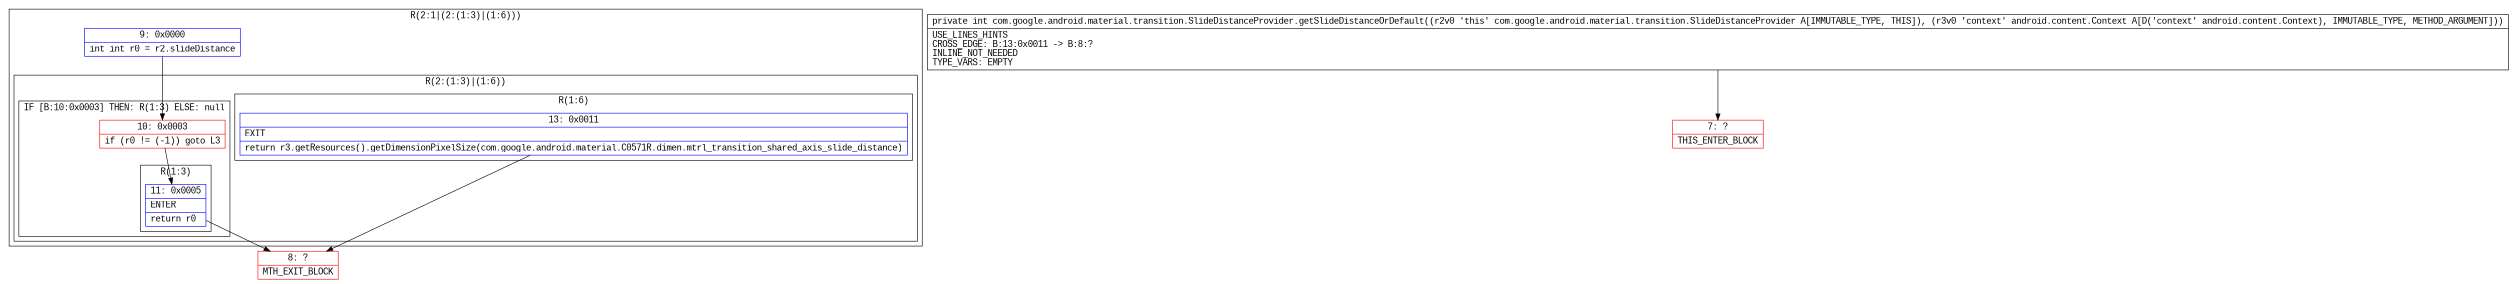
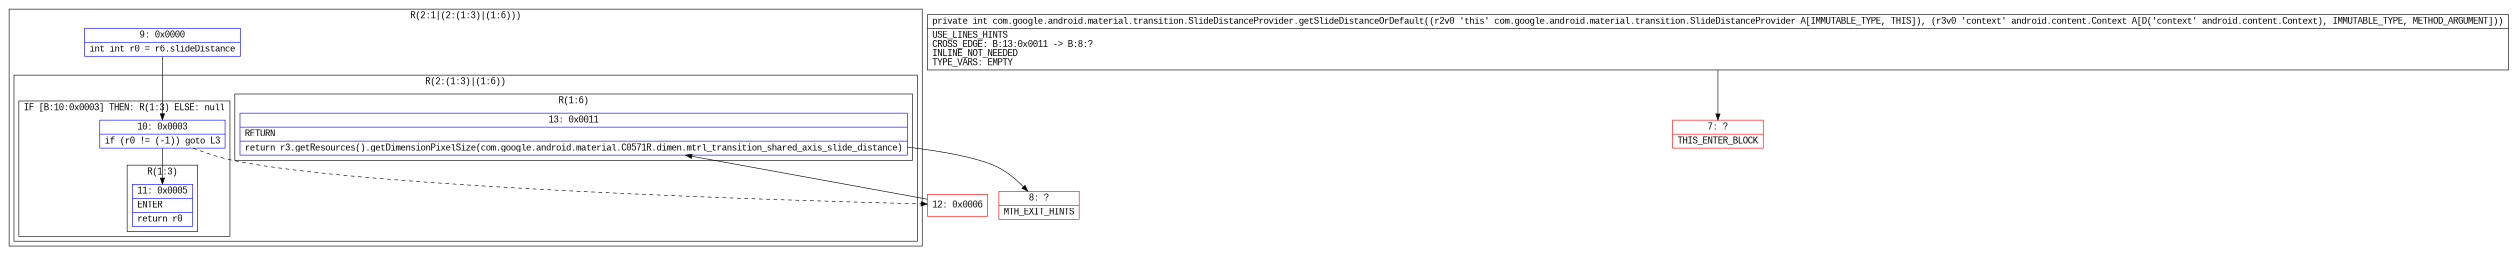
(162, 49) -> (162, 49)
(162, 134) -> (162, 134)
(255, 134) -> (260, 134)
none -> (958, 205)
(235, 234) -> none
(298, 272) -> (1039, 212)
